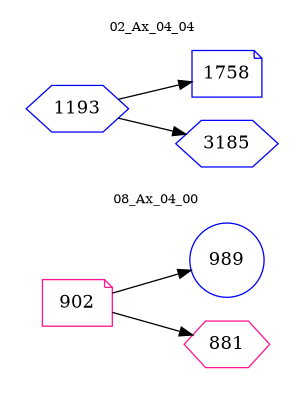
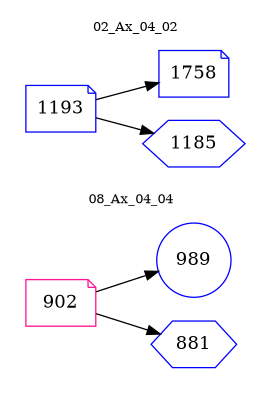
(152, 28) -> (136, 28)
(77, 109) -> (61, 109)
(227, 144) -> (194, 144)
(156, 200) -> (131, 200)
(227, 344) -> (194, 344)
